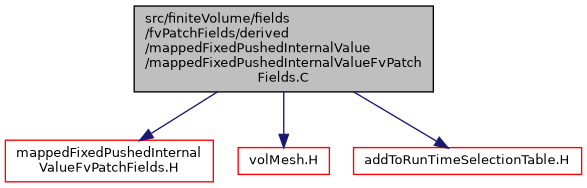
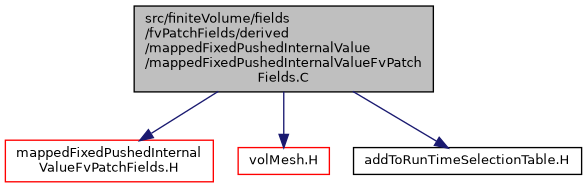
(468, 161) -> (468, 161)
